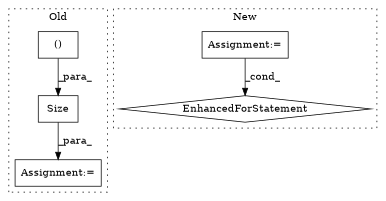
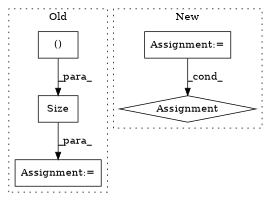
(245, 109) -> (188, 109)
